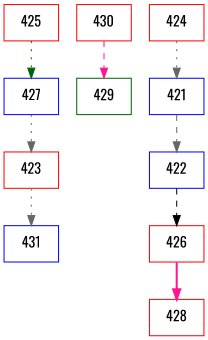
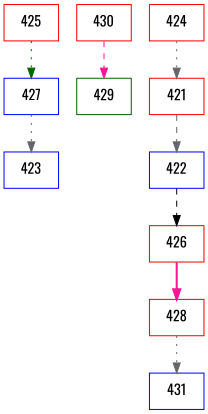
(177, 96) -> (177, 96)
(31, 170) -> (31, 170)
(31, 202) -> (177, 349)
